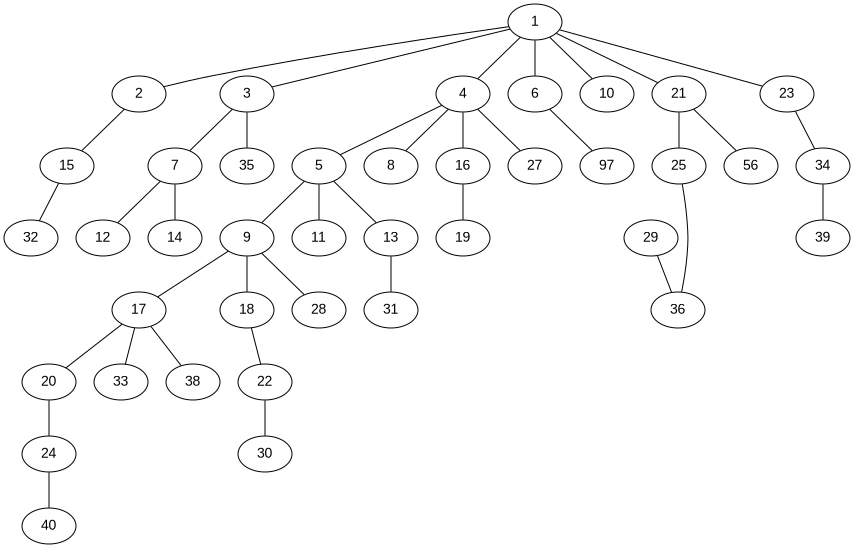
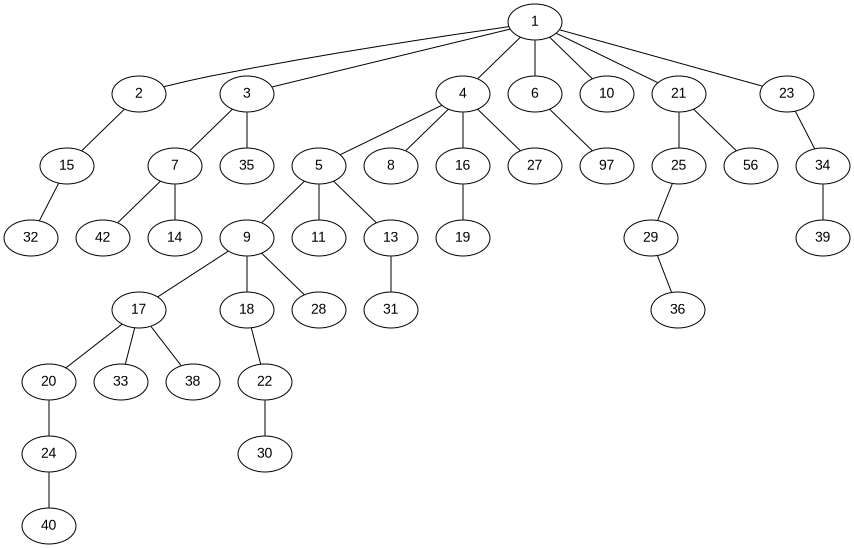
(103, 238) -> (103, 238)
(688, 238) -> (665, 202)
